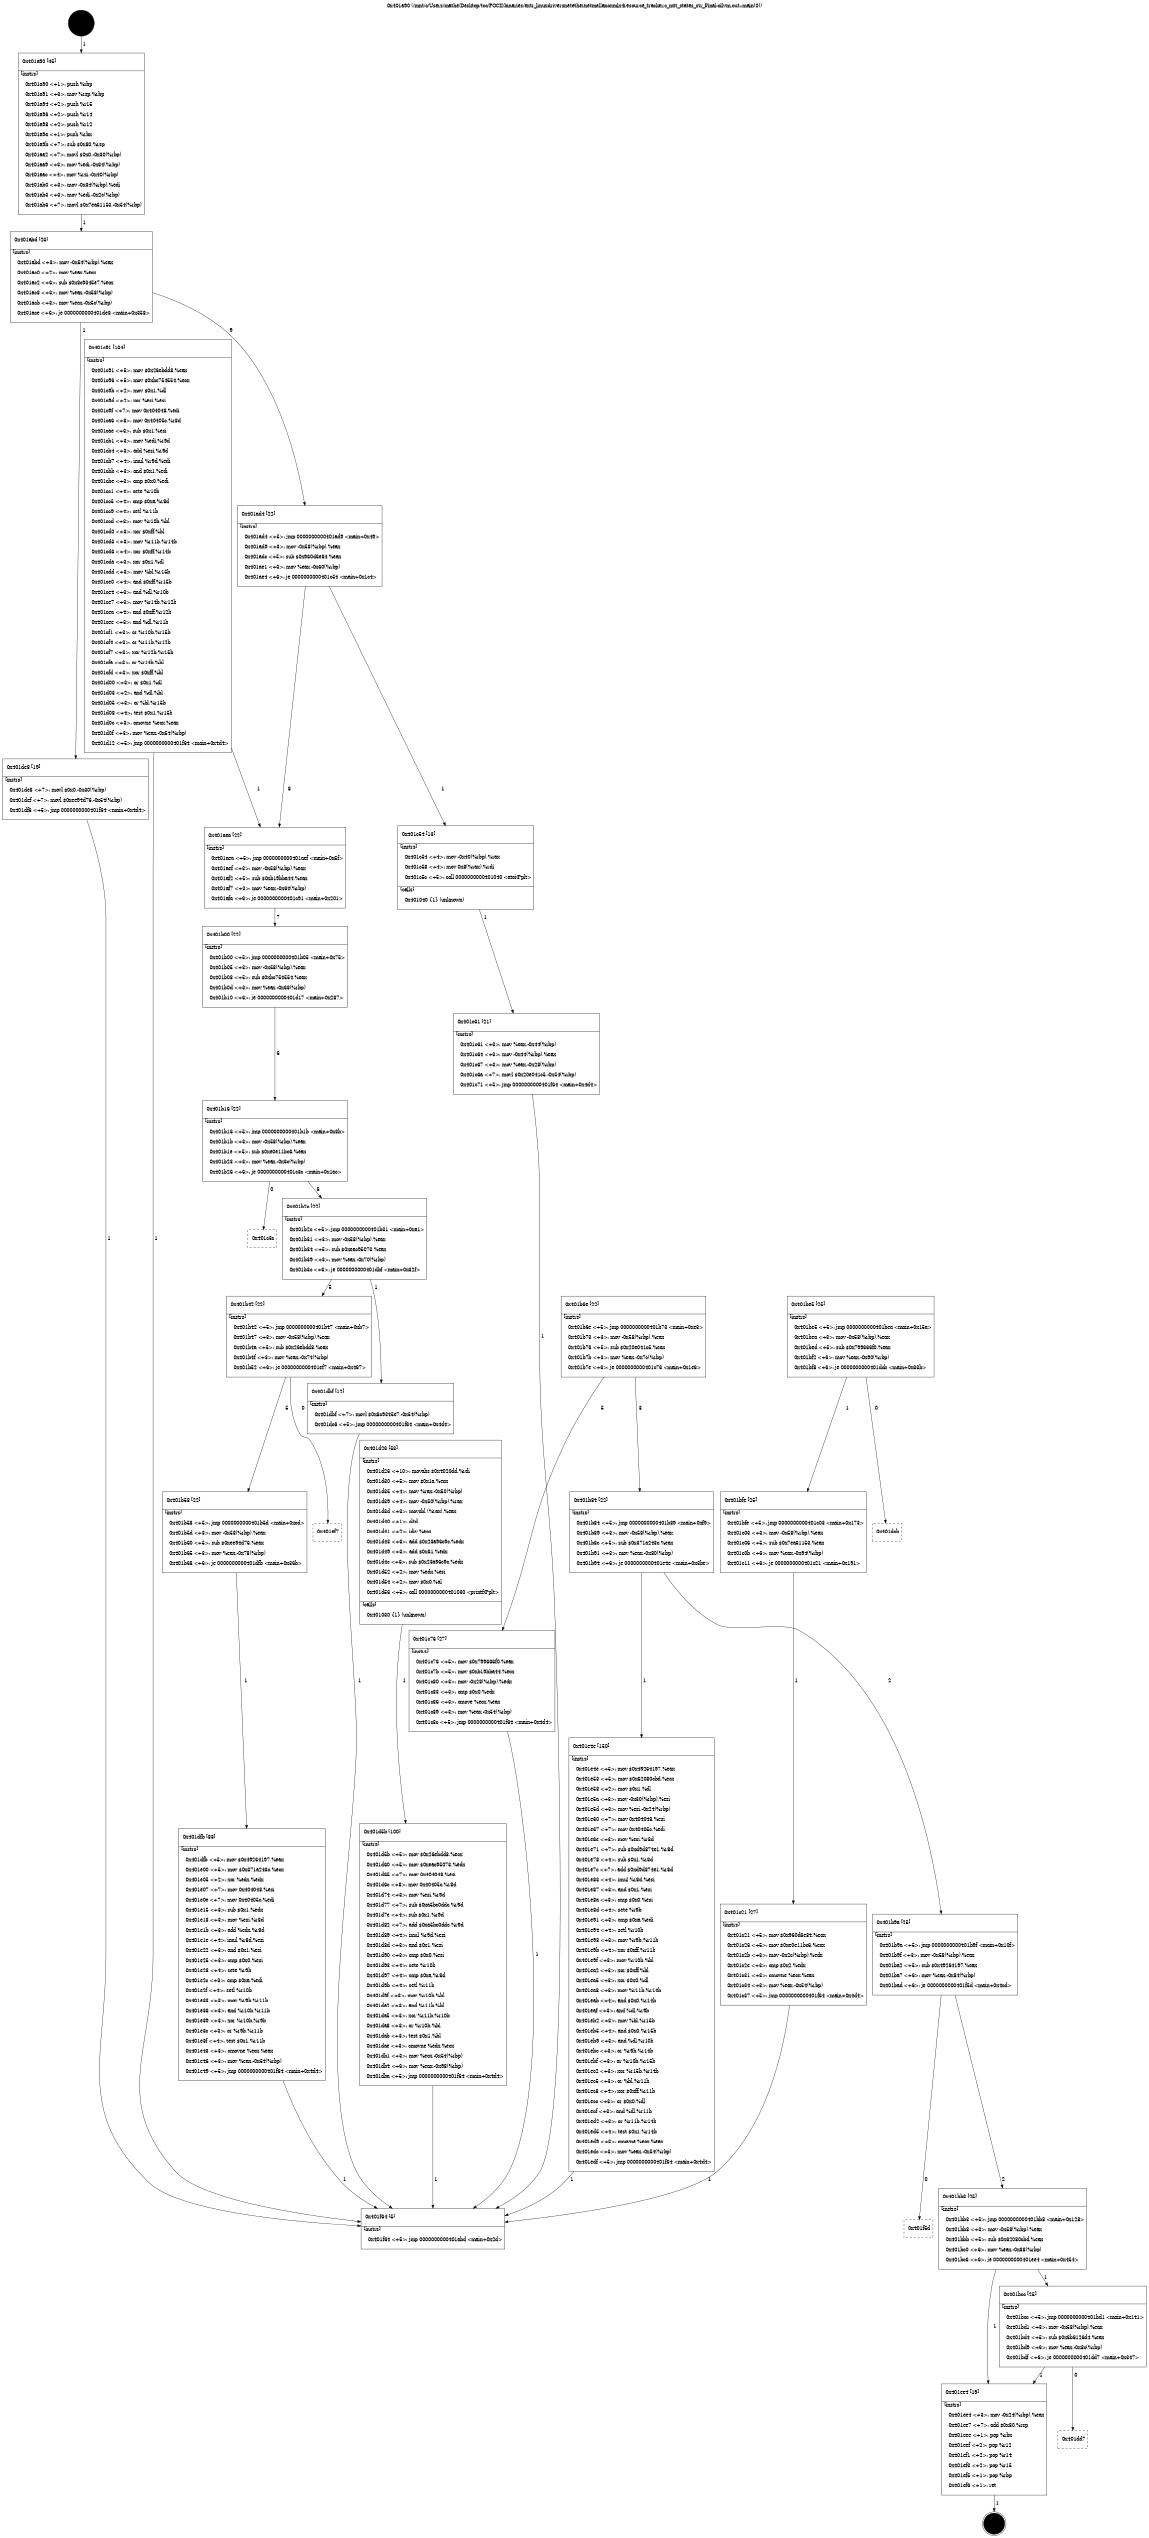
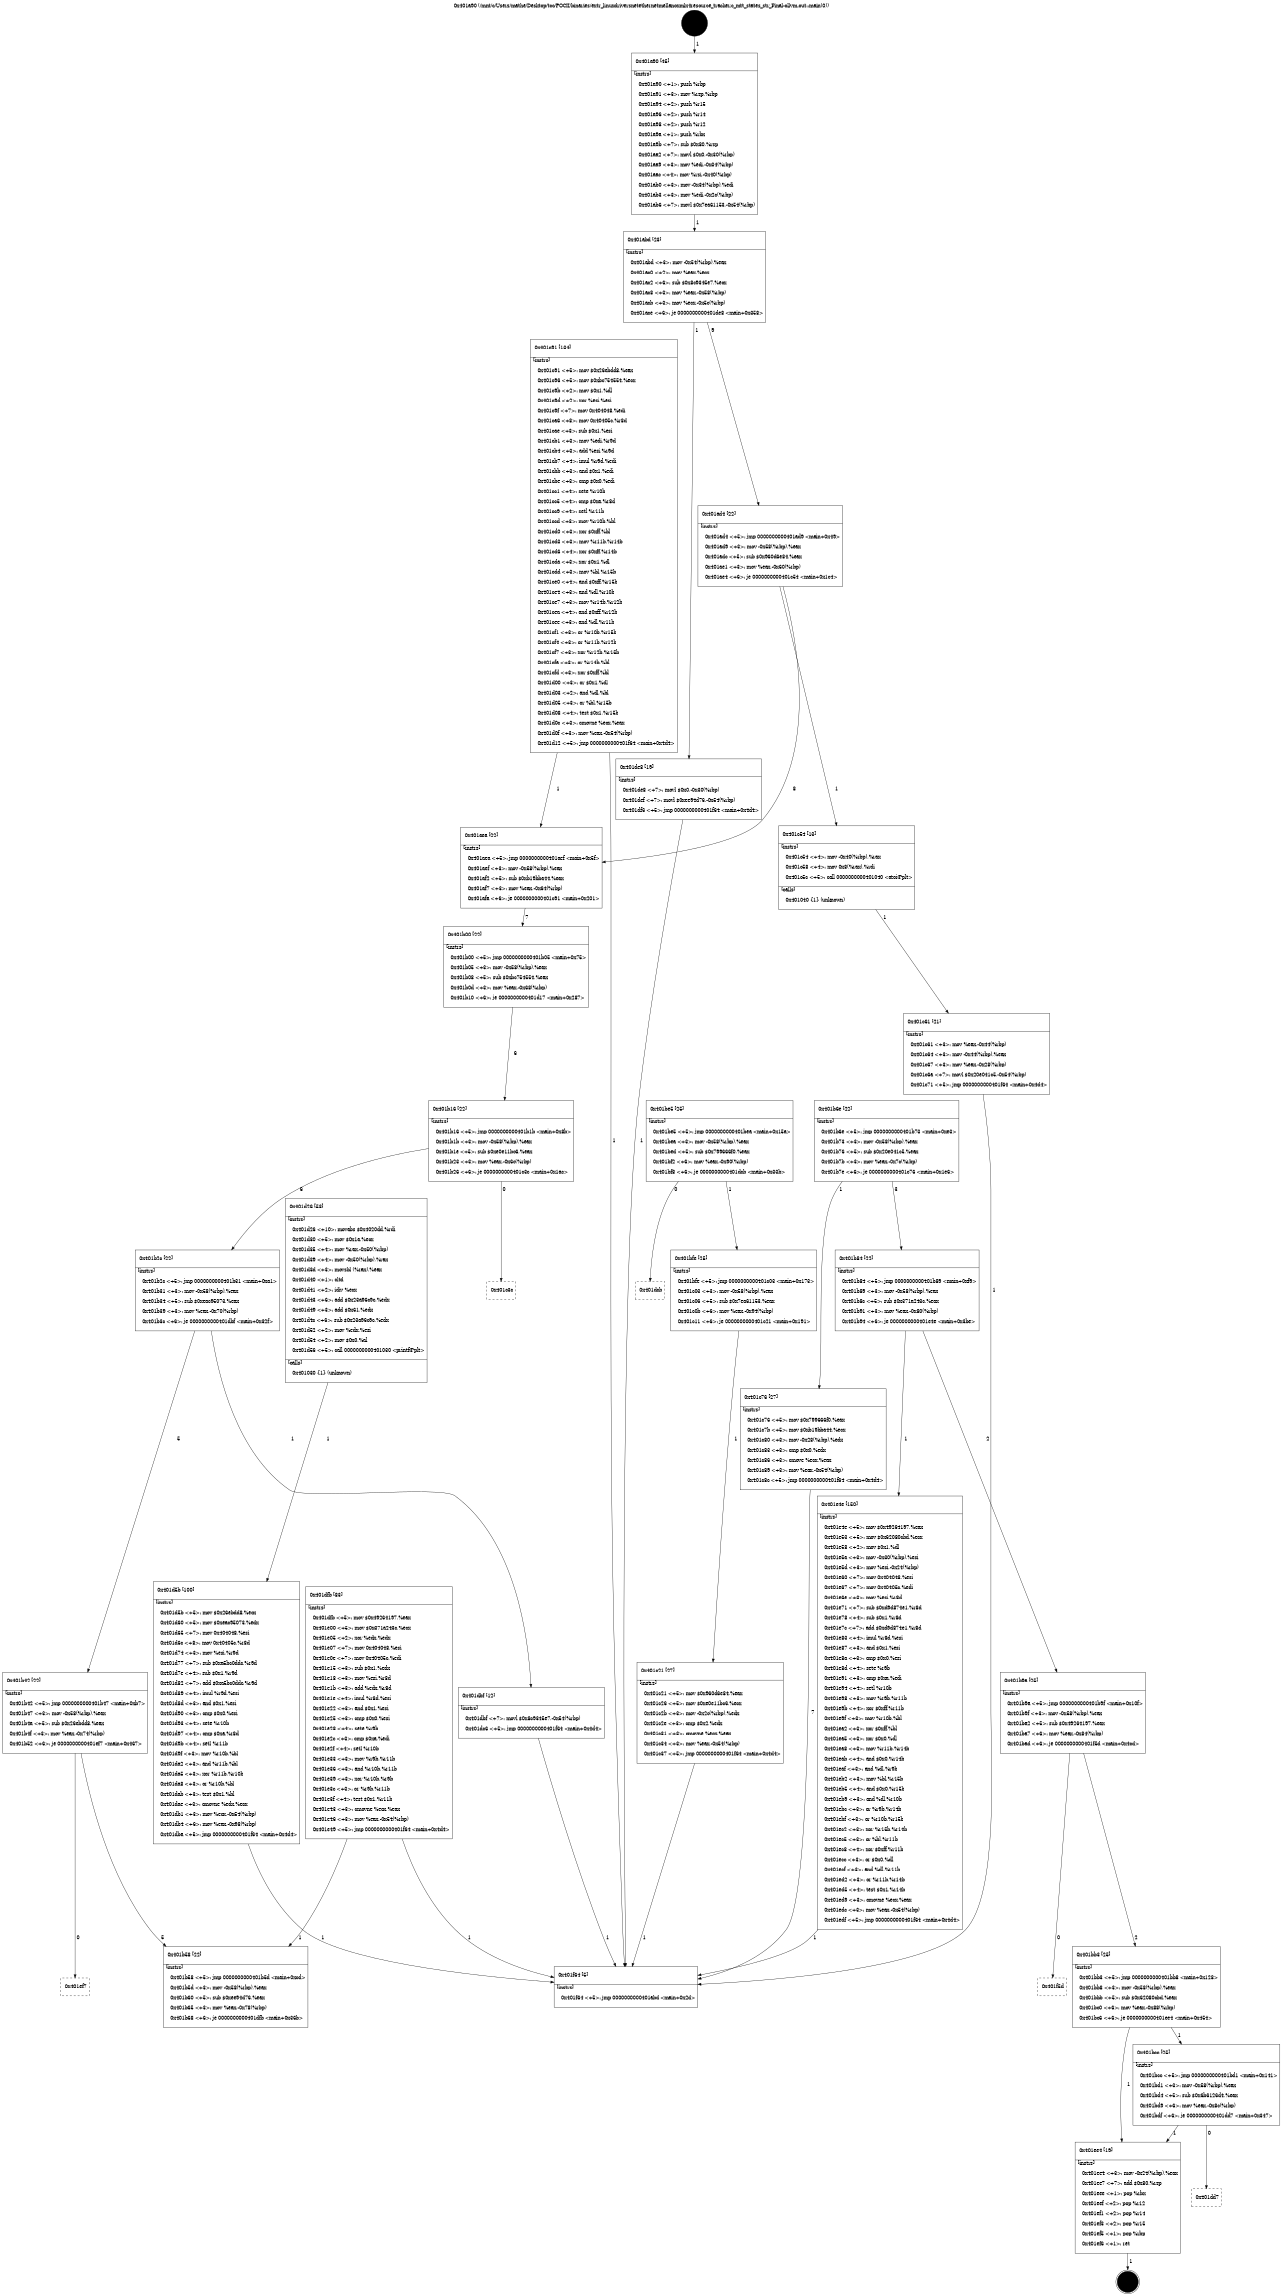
(602, 1409) -> (840, 1190)
(241, 1699) -> (324, 1894)
(536, 1955) -> (812, 1713)
